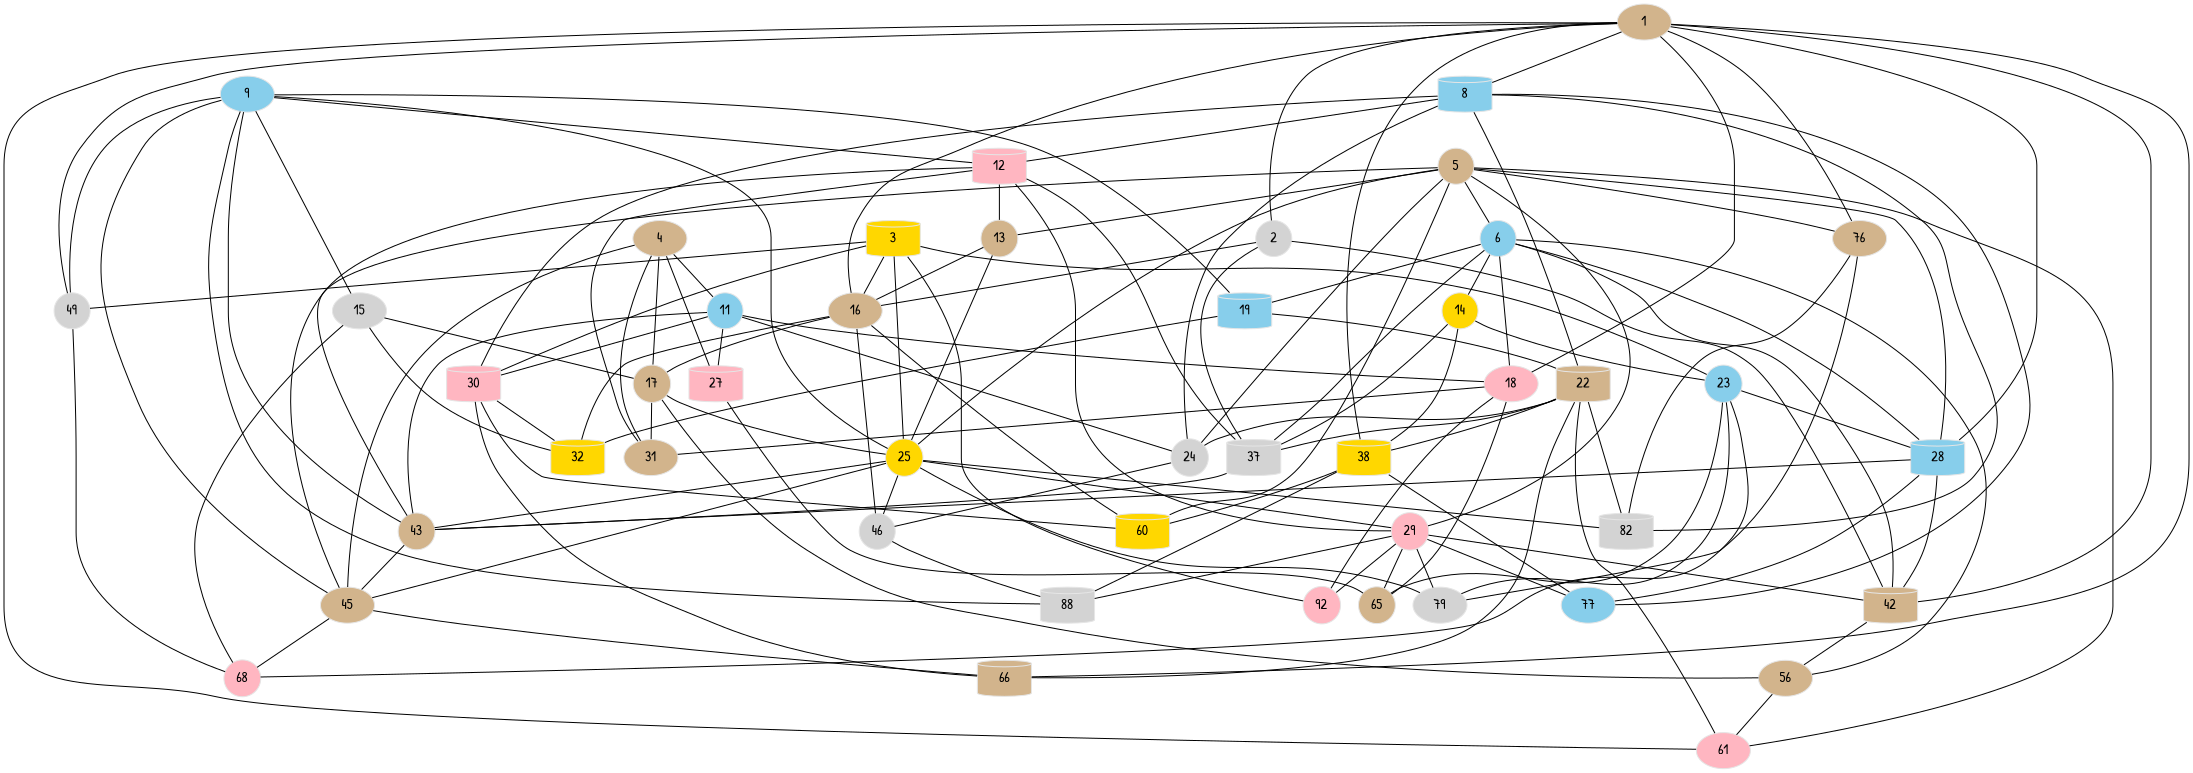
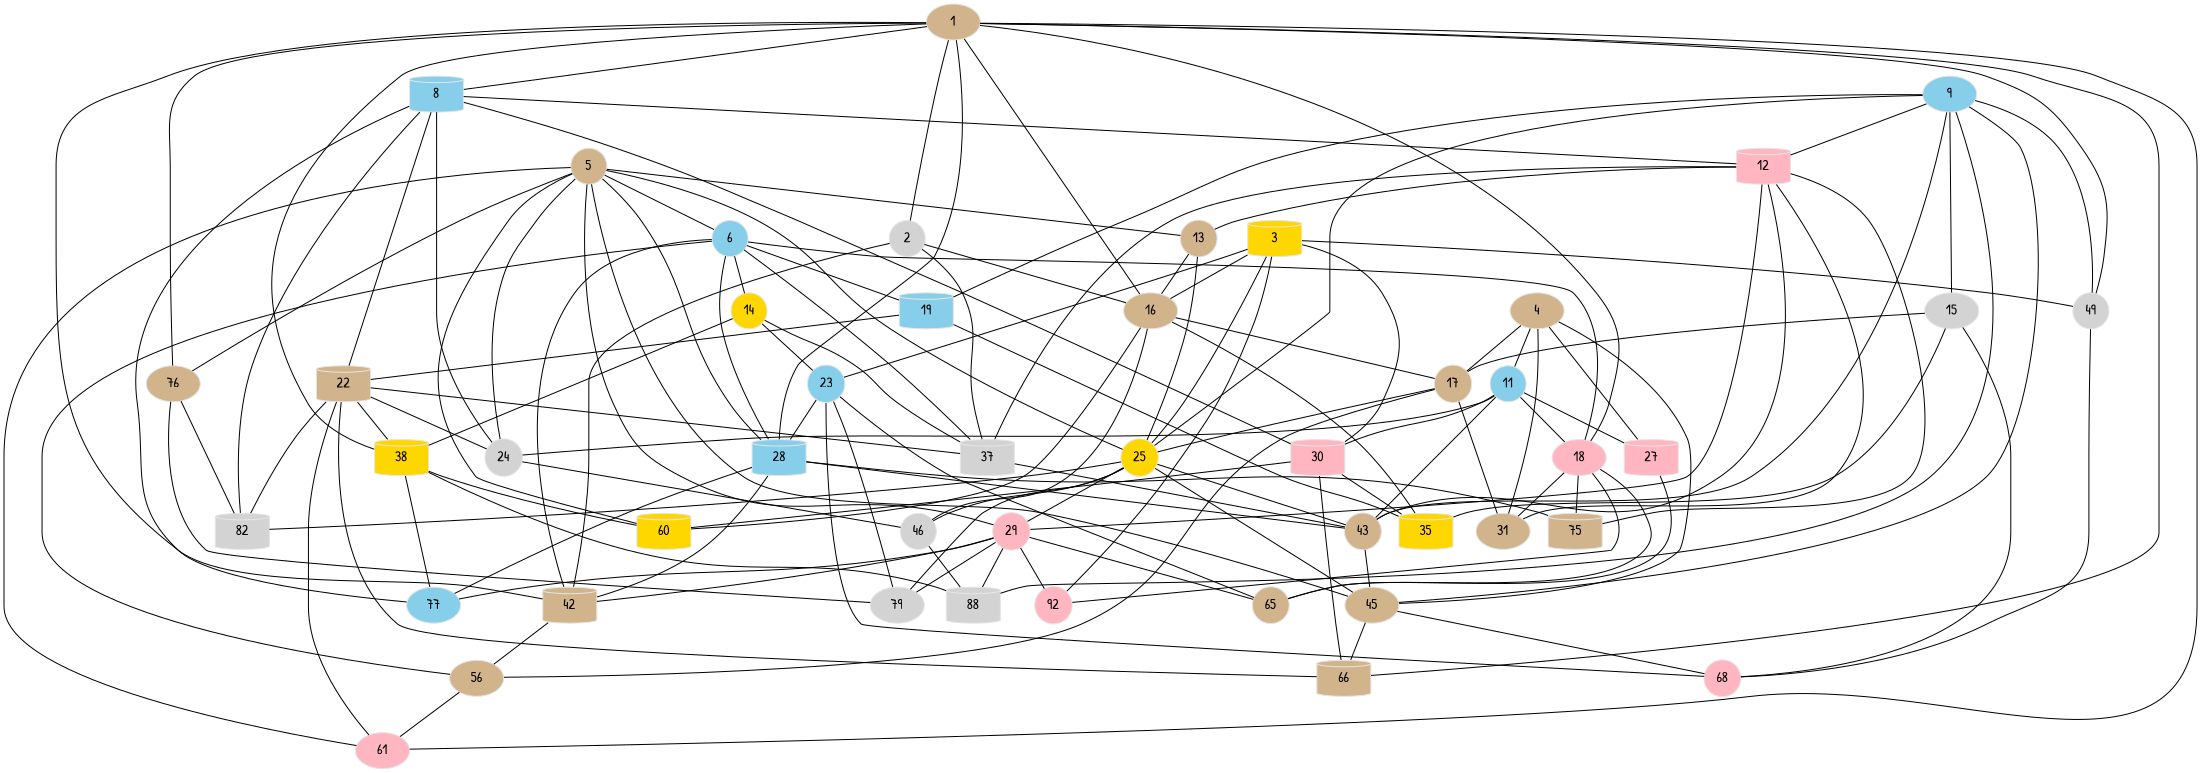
(578, 458) -> (1426, 531)
none -> (1575, 531)
